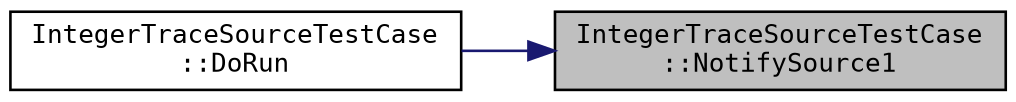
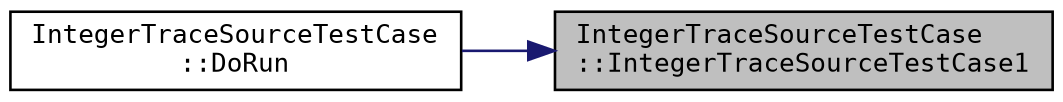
(780, 51) -> (804, 51)
